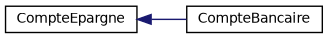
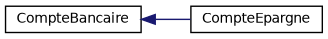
(169, 19) -> (173, 19)
